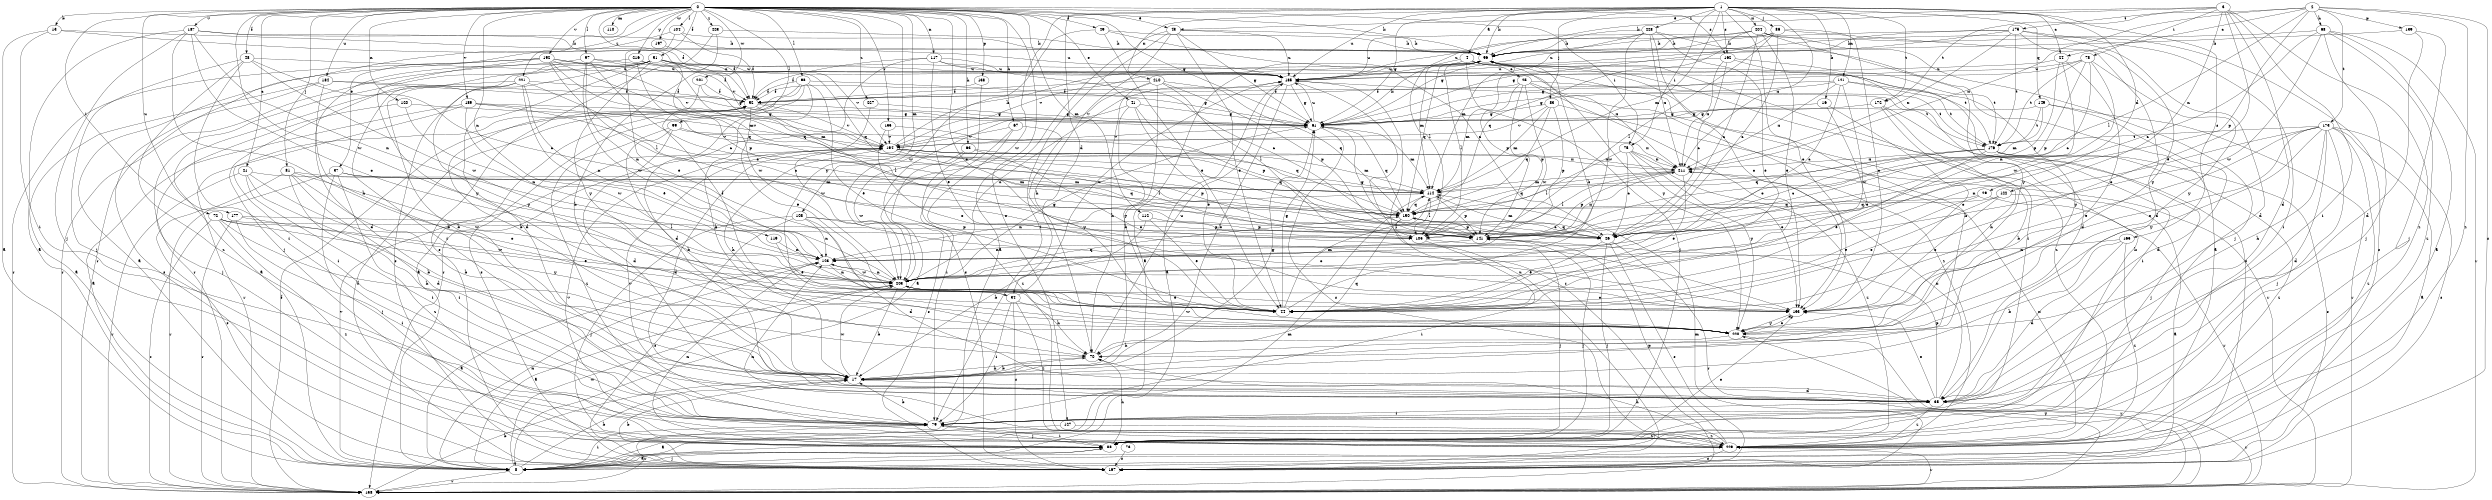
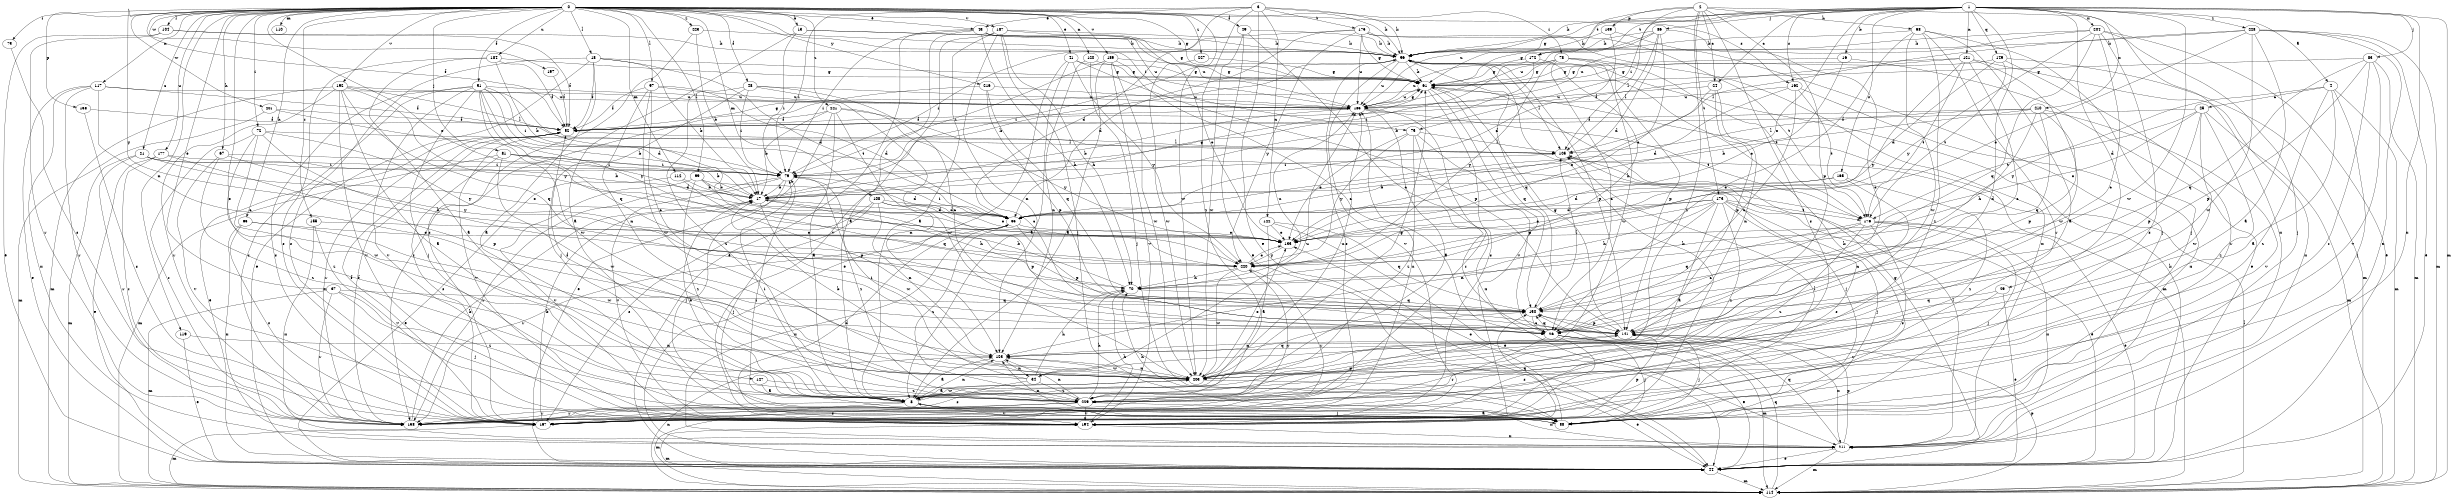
none -> (229, 9)
(803, 81) -> (593, 58)
(1400, 83) -> (1413, 71)
(1274, 335) -> (1331, 298)
